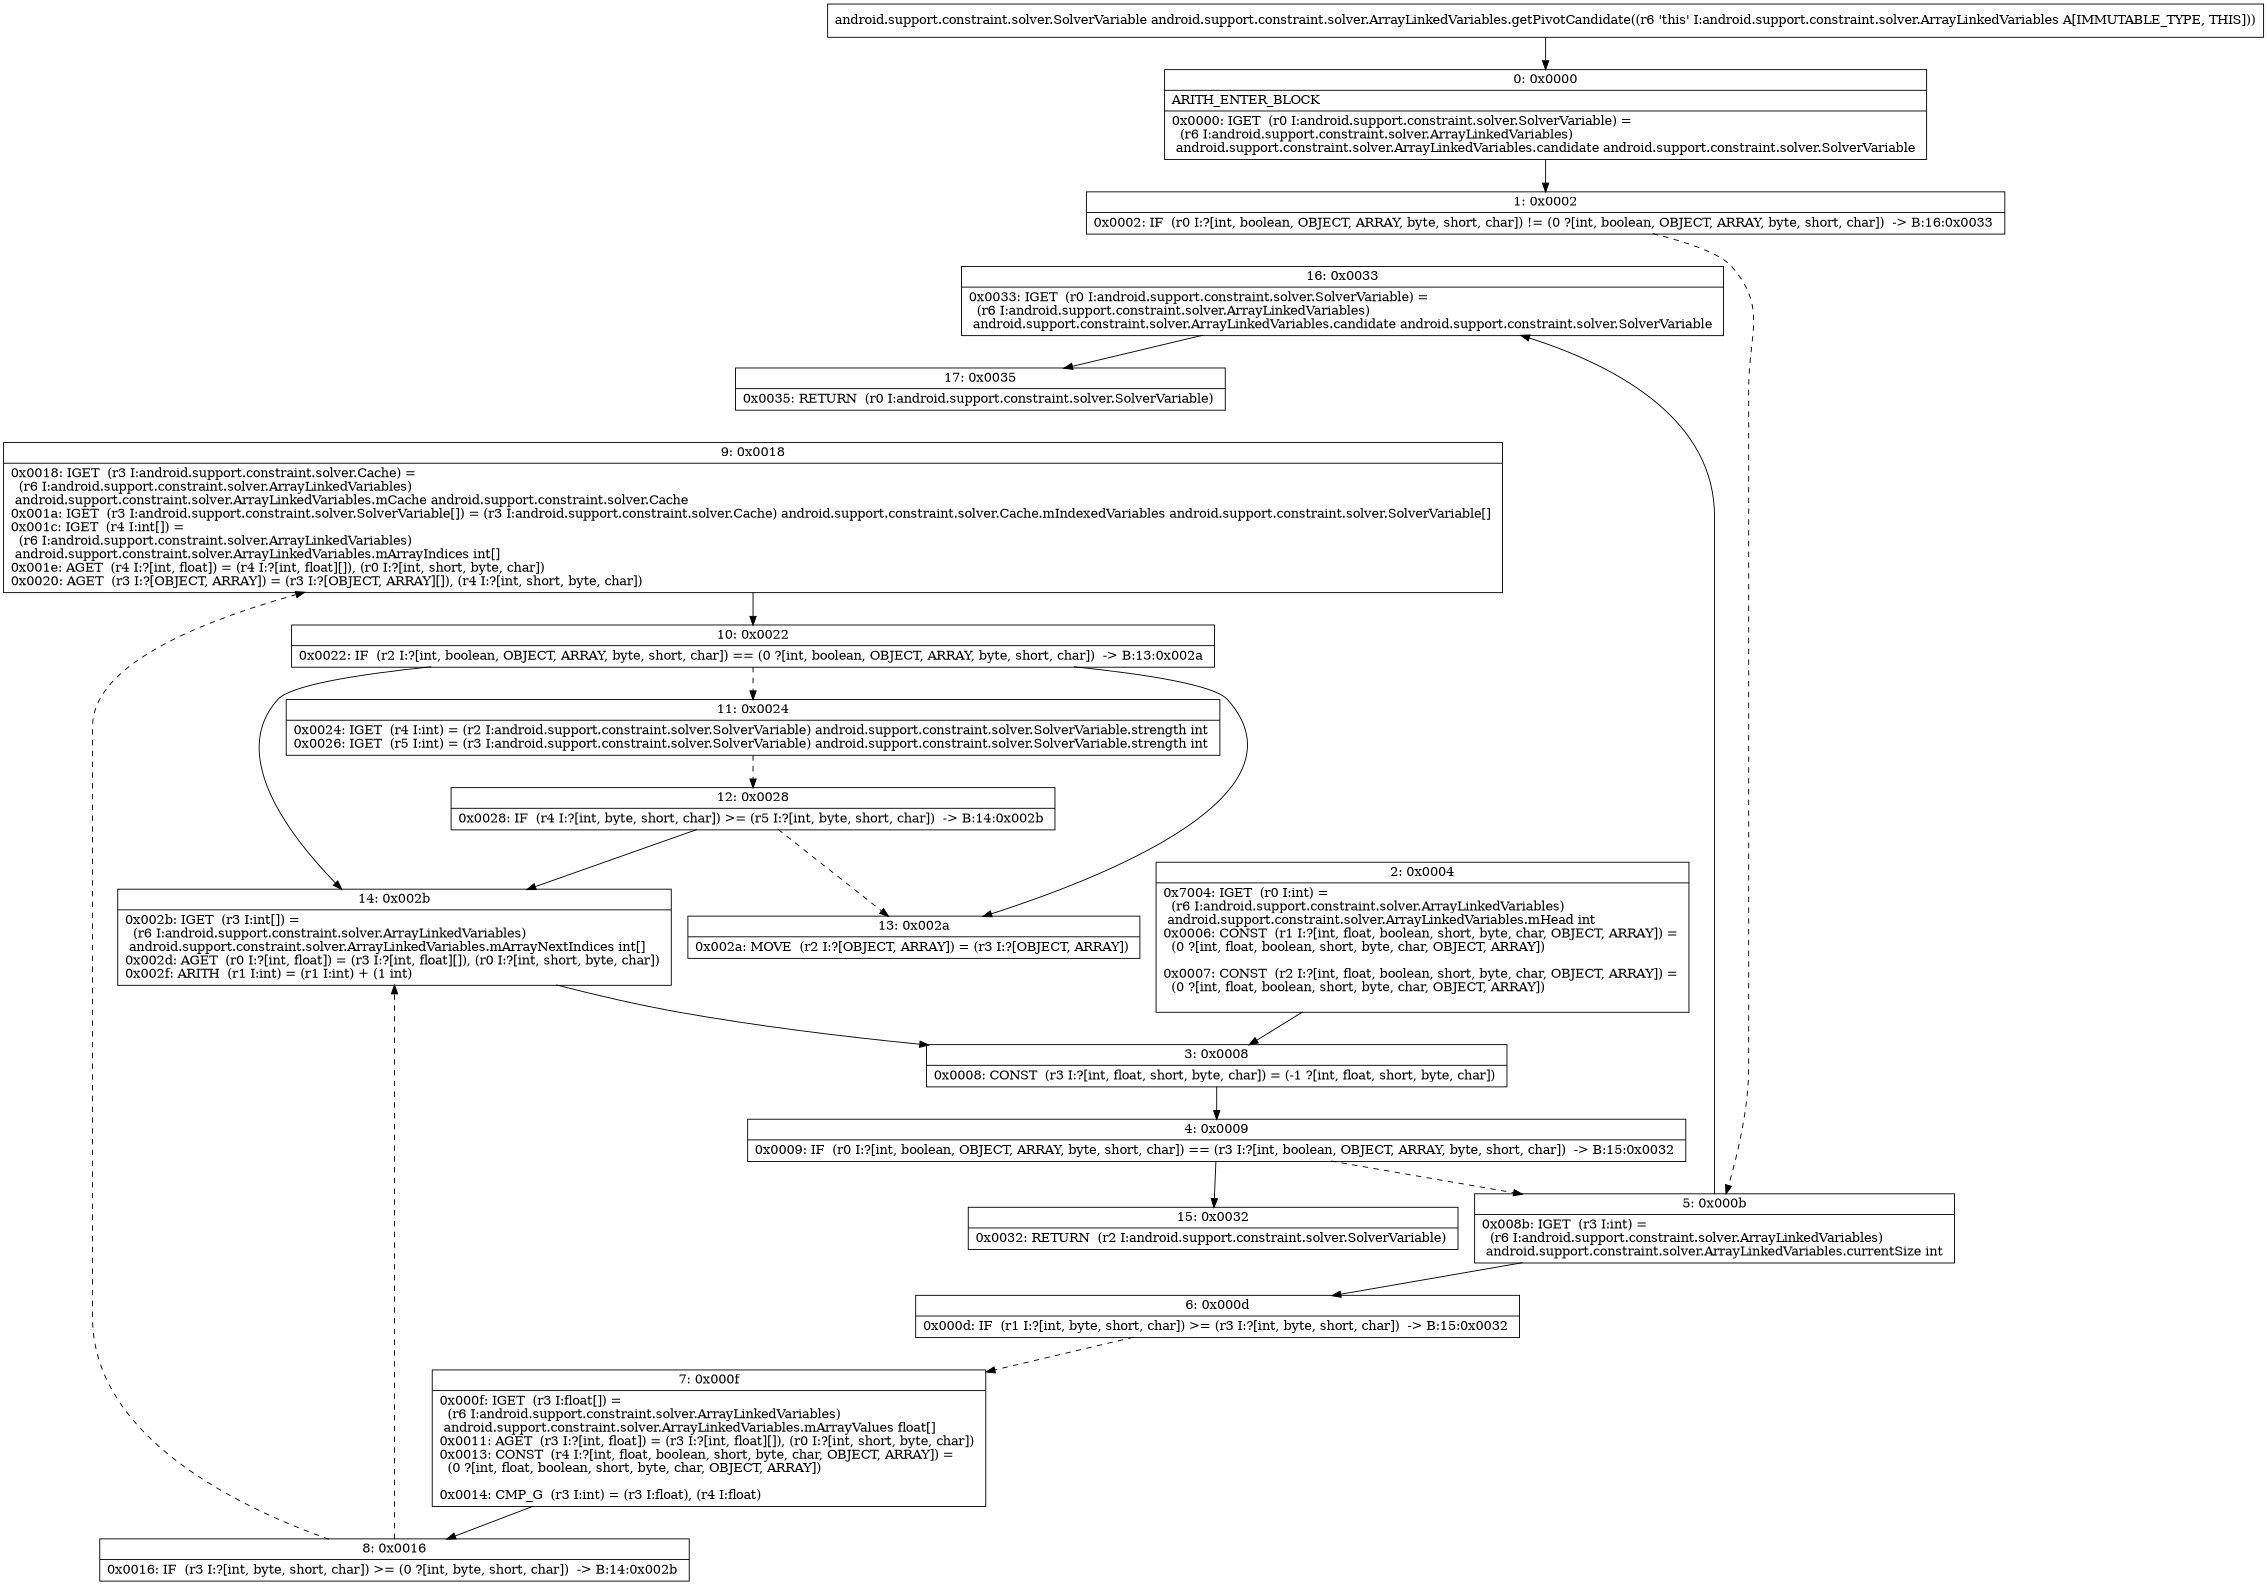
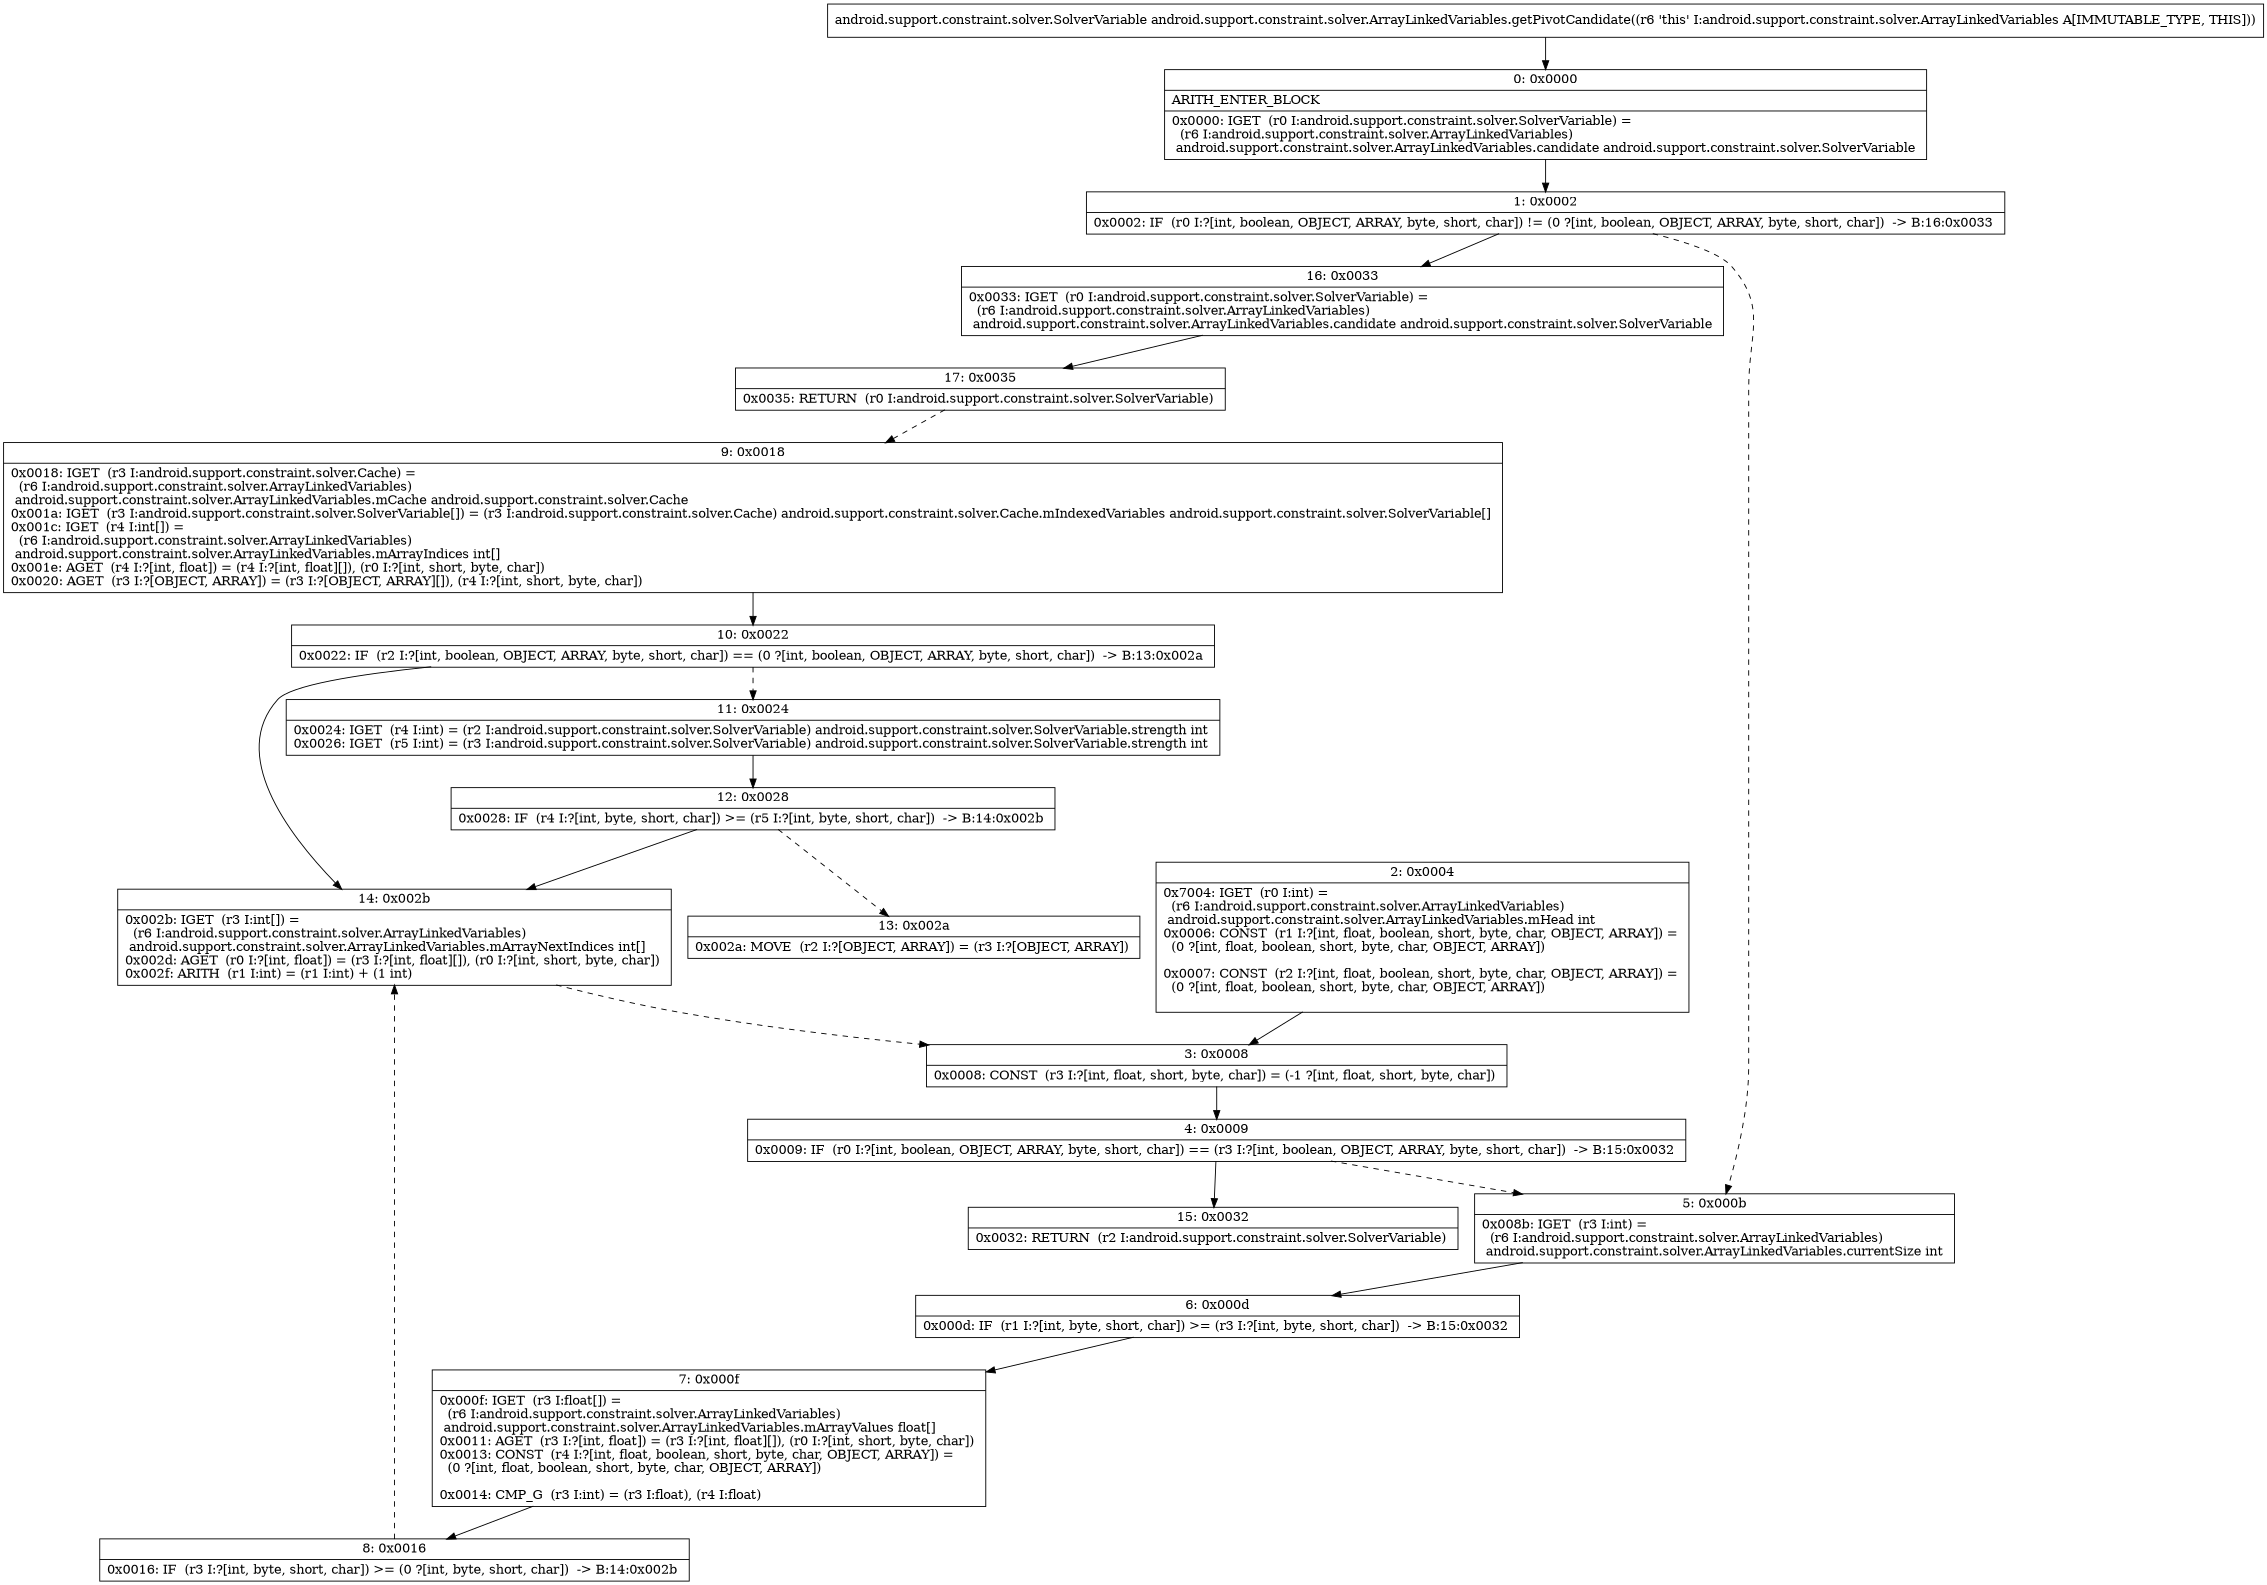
(1715, 718) -> (1464, 248)
(753, 767) -> (753, 767)
(1224, 794) -> none
(737, 1022) -> (737, 1022)
(93, 1067) -> (919, 424)
(1064, 1354) -> (1064, 1354)
